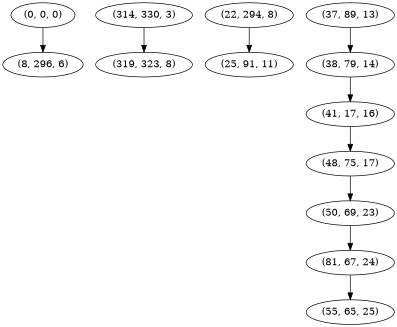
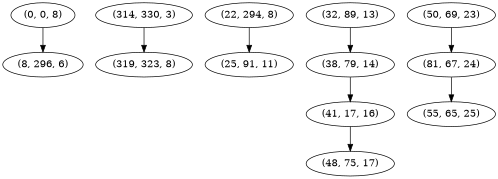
(43, 15) -> (43, 15)
(350, 15) -> (350, 15)
(350, 185) -> none
